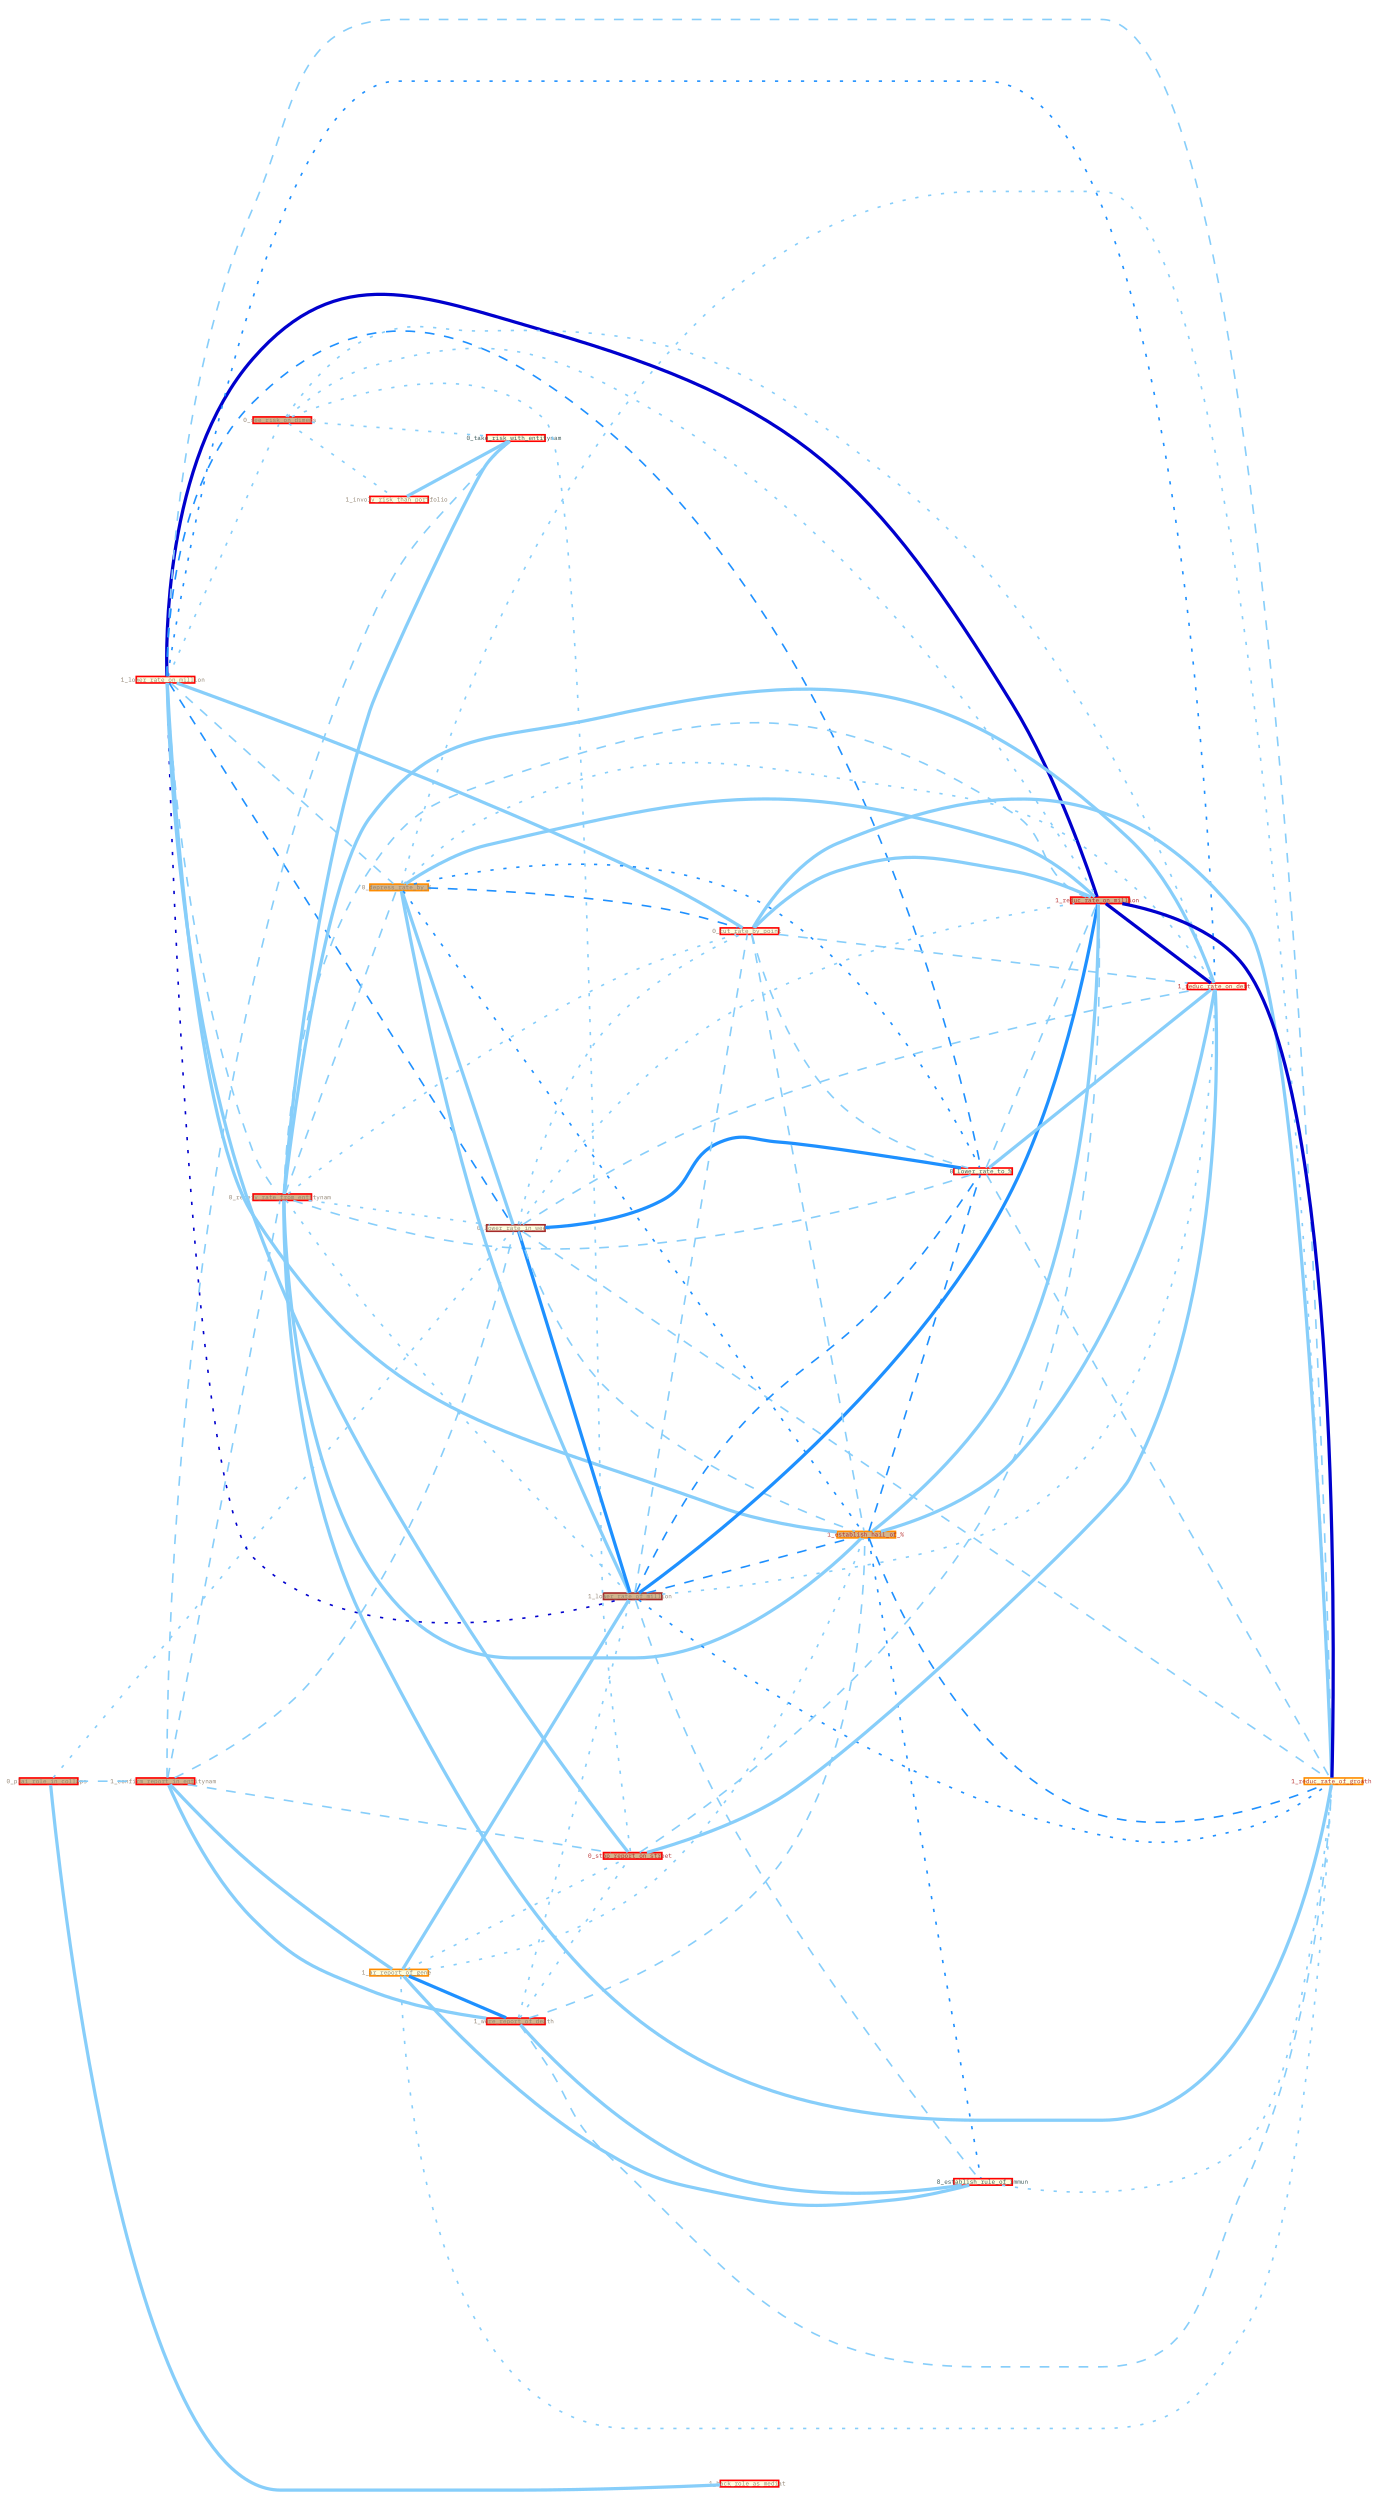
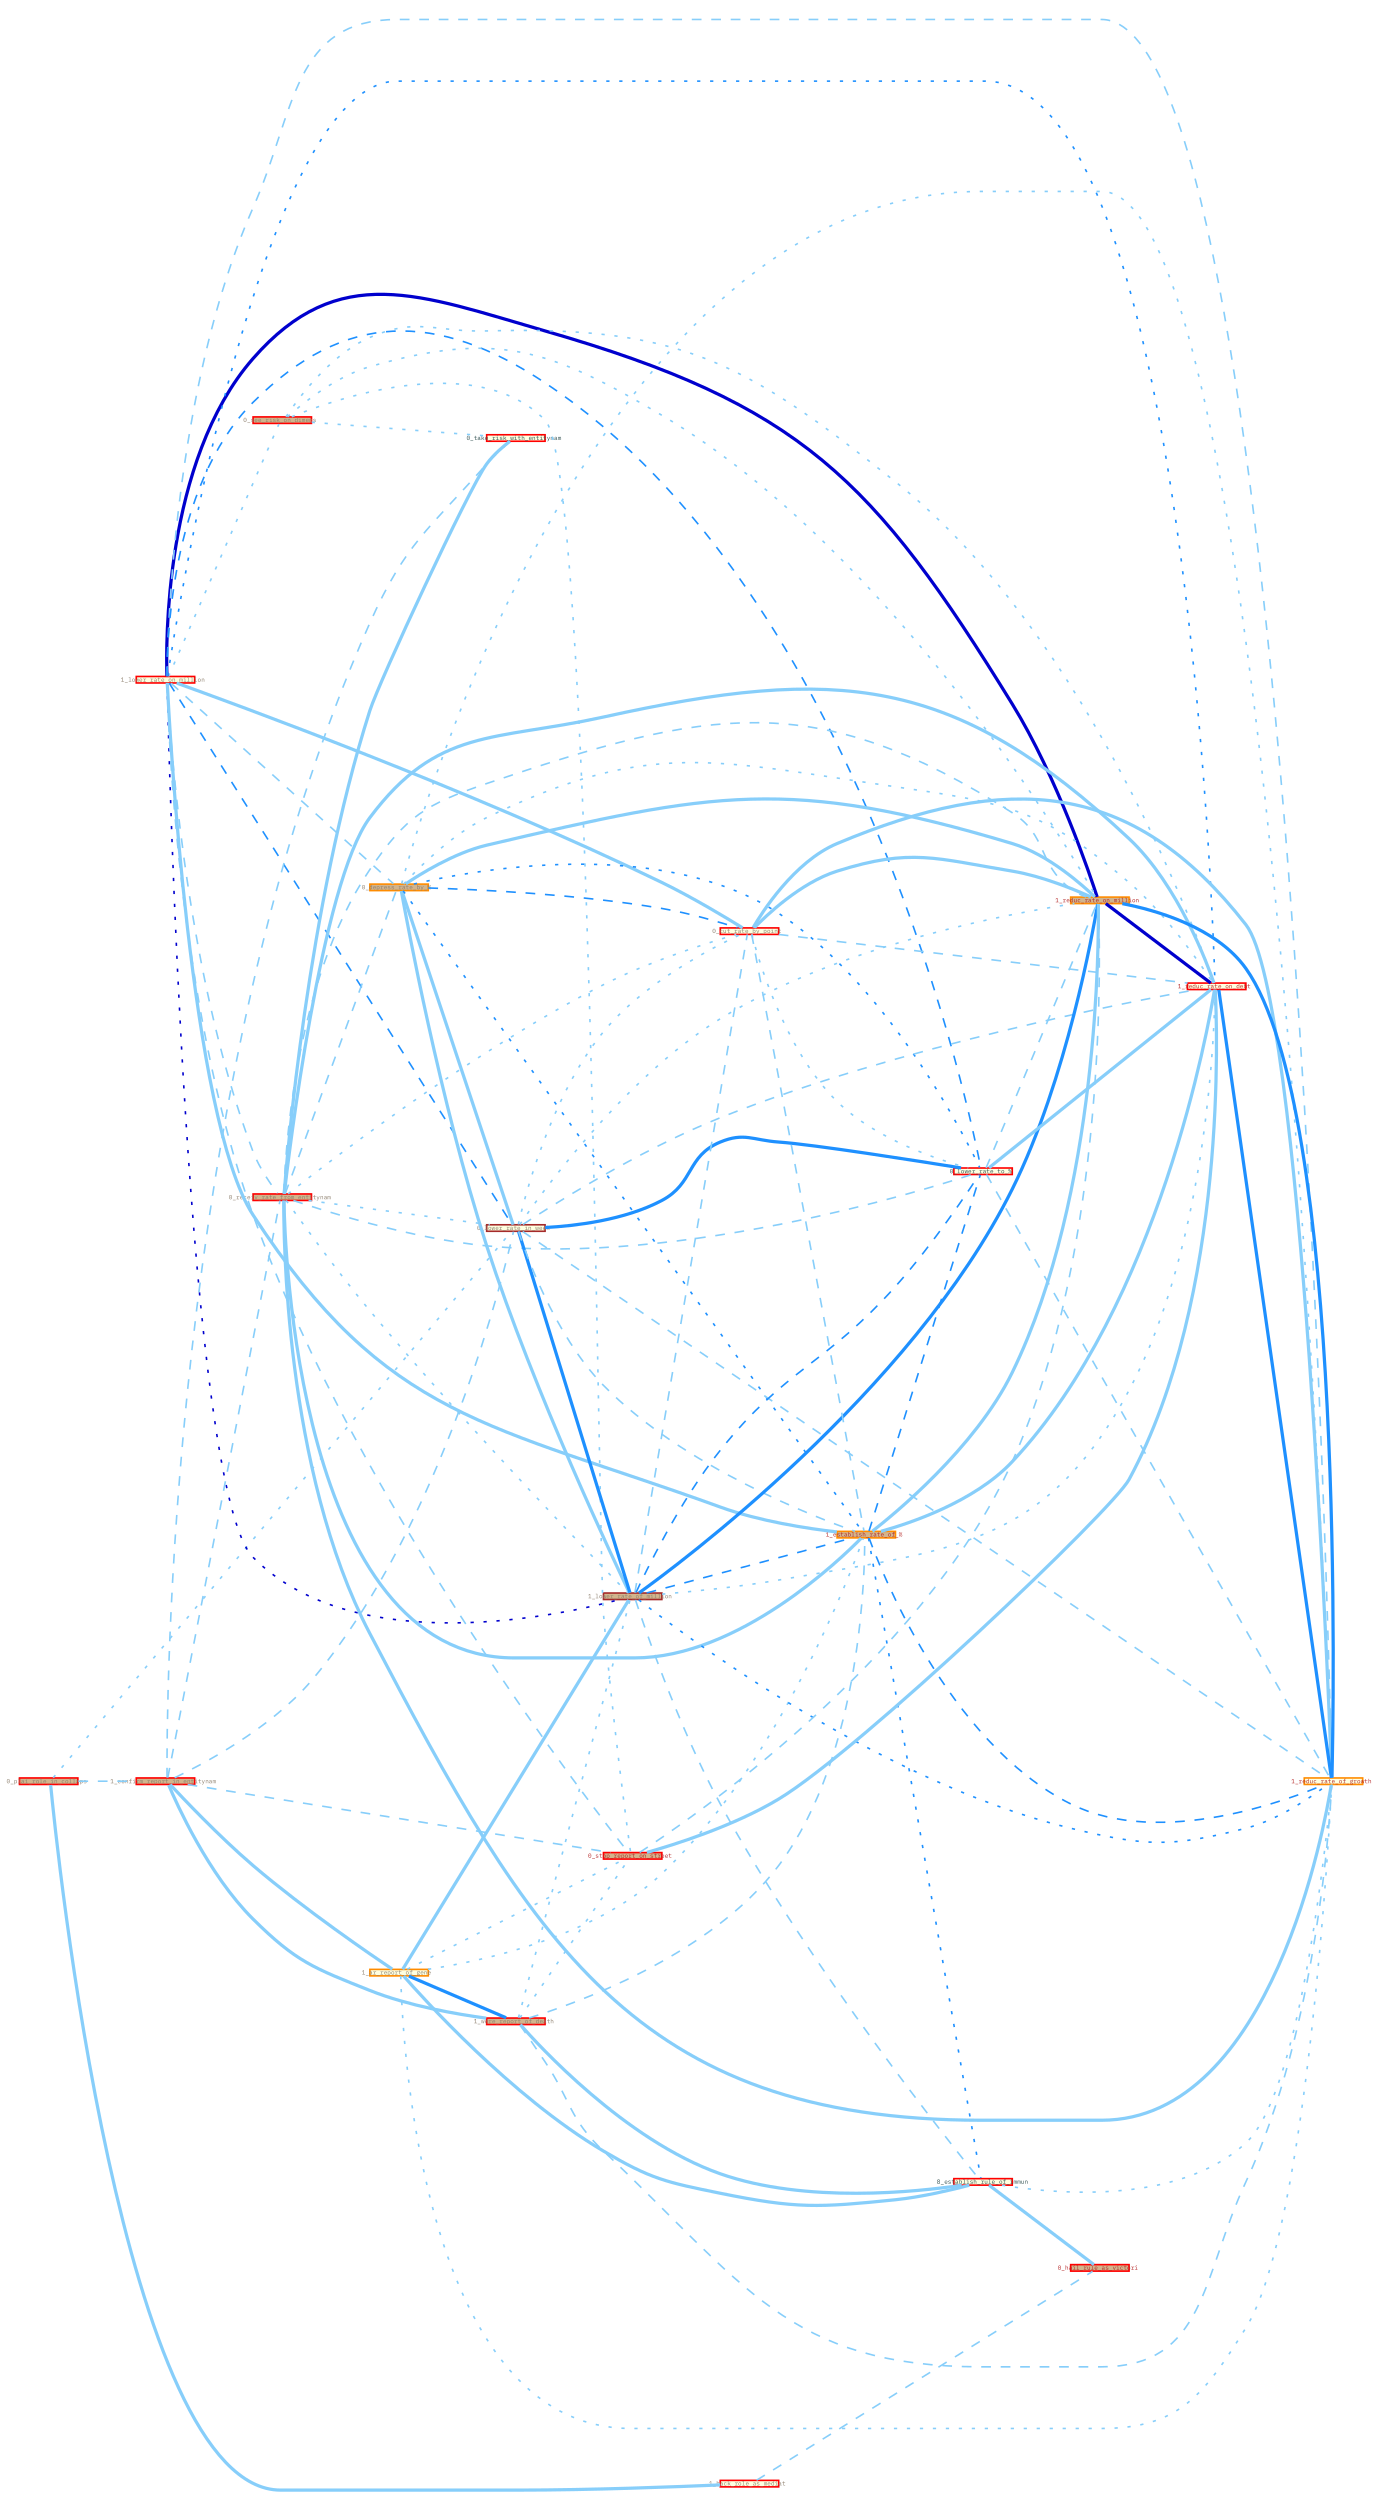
(399, 500) -> none
(1100, 900) -> (1100, 900)
(829, 1092) -> (829, 1092)
(1319, 1297) -> (1319, 1297)
(319, 1366) -> (319, 1366)
none -> (1275, 1384)
(866, 1535) -> (866, 1535)
none -> (1100, 2268)
